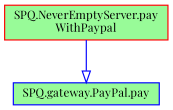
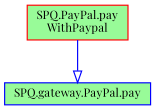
(86, 23) -> (78, 23)
